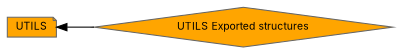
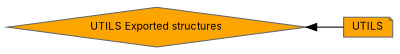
(81, 27) -> (330, 27)
